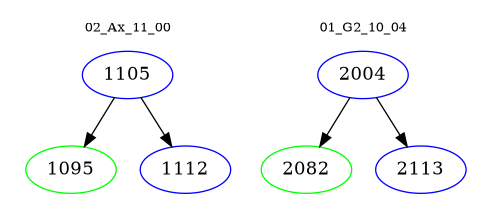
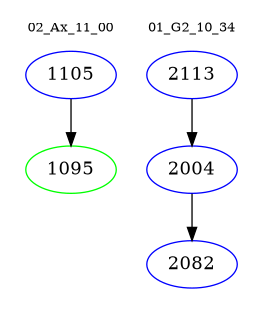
(364, 28) -> (192, 28)
(388, 116) -> (192, 116)
(185, 170) -> none
(306, 170) -> (192, 264)
